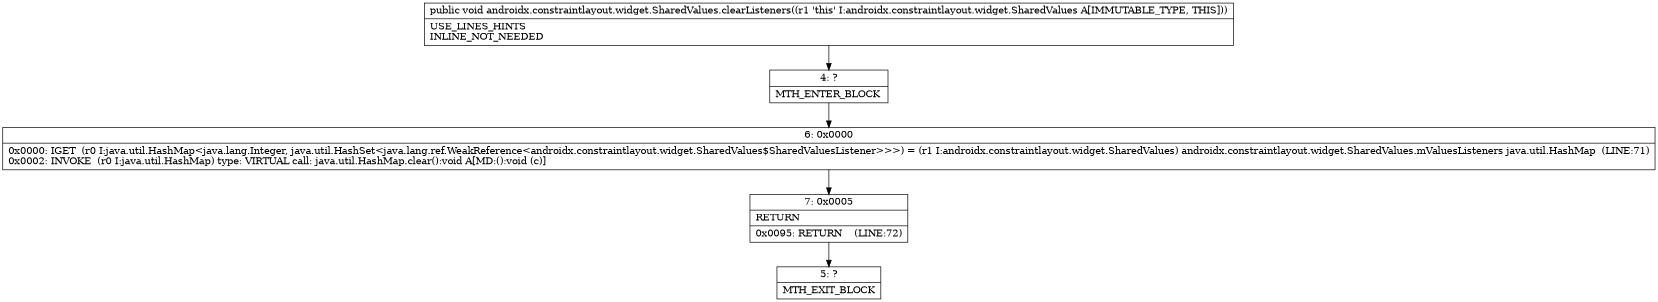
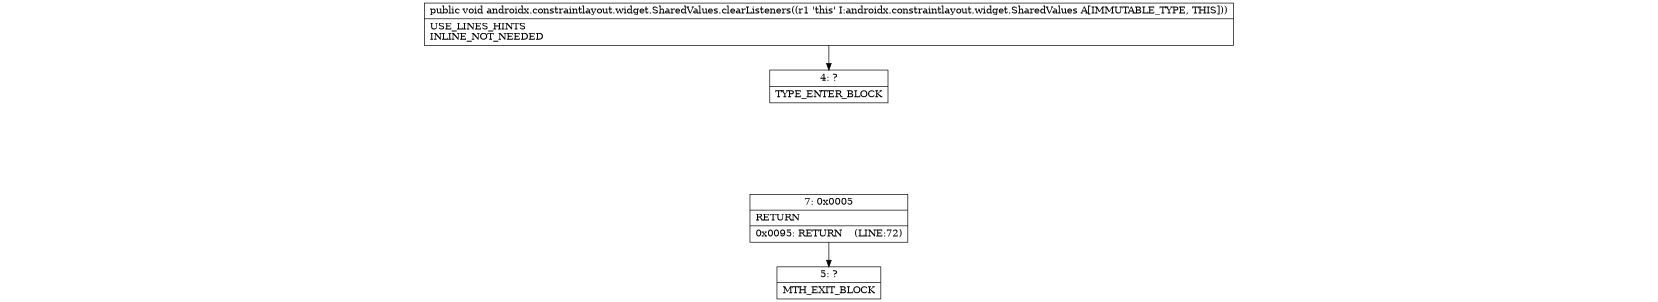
(828, 94) -> (829, 94)
(829, 149) -> none
